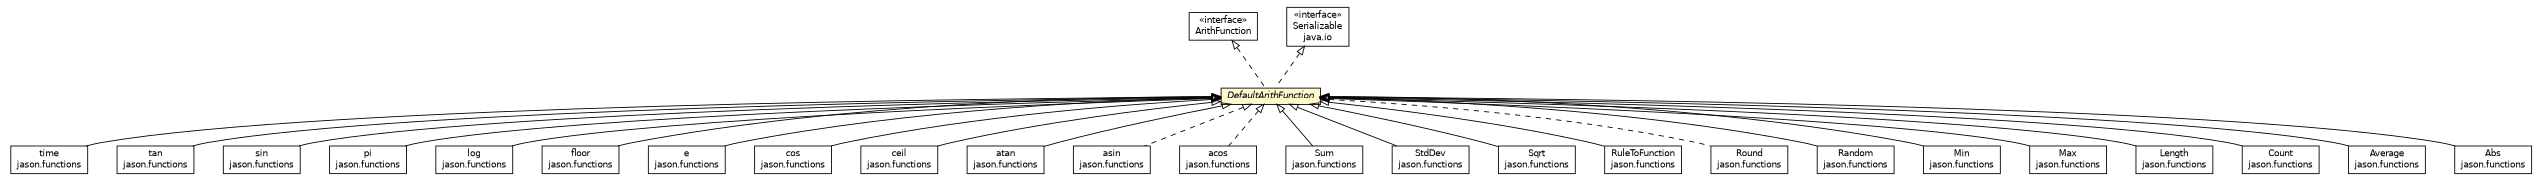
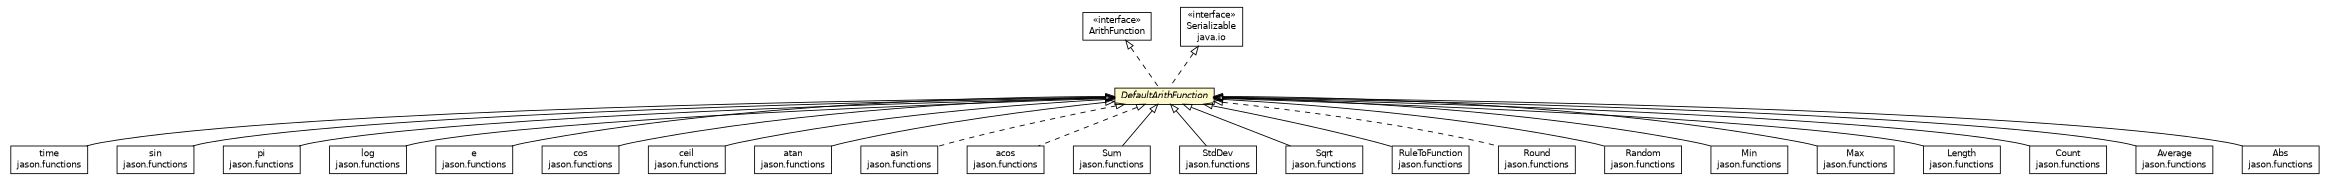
(155, 160) -> none
(580, 160) -> none
